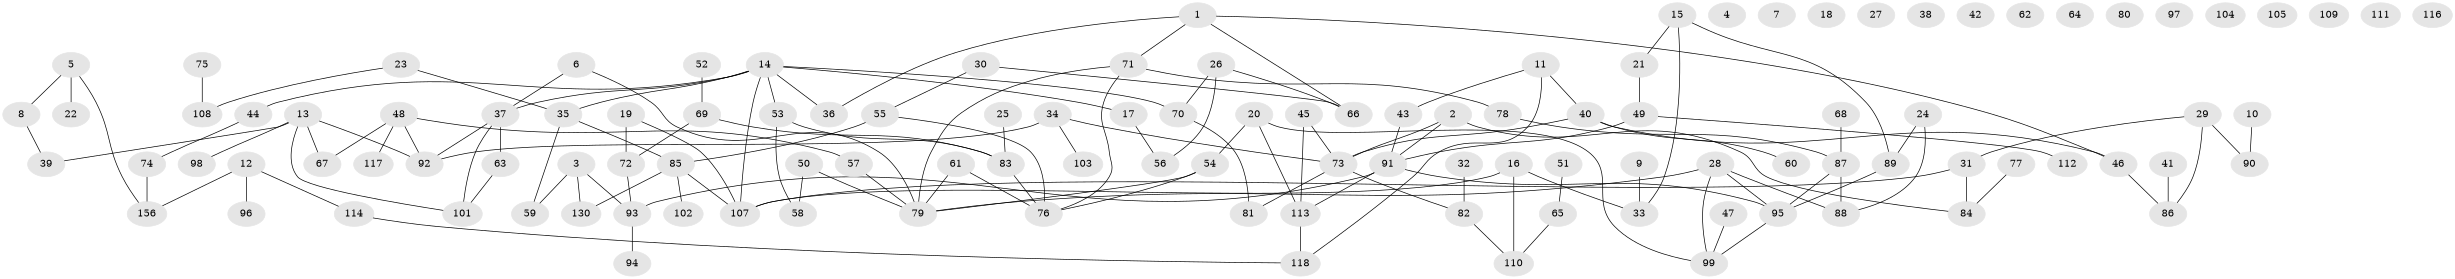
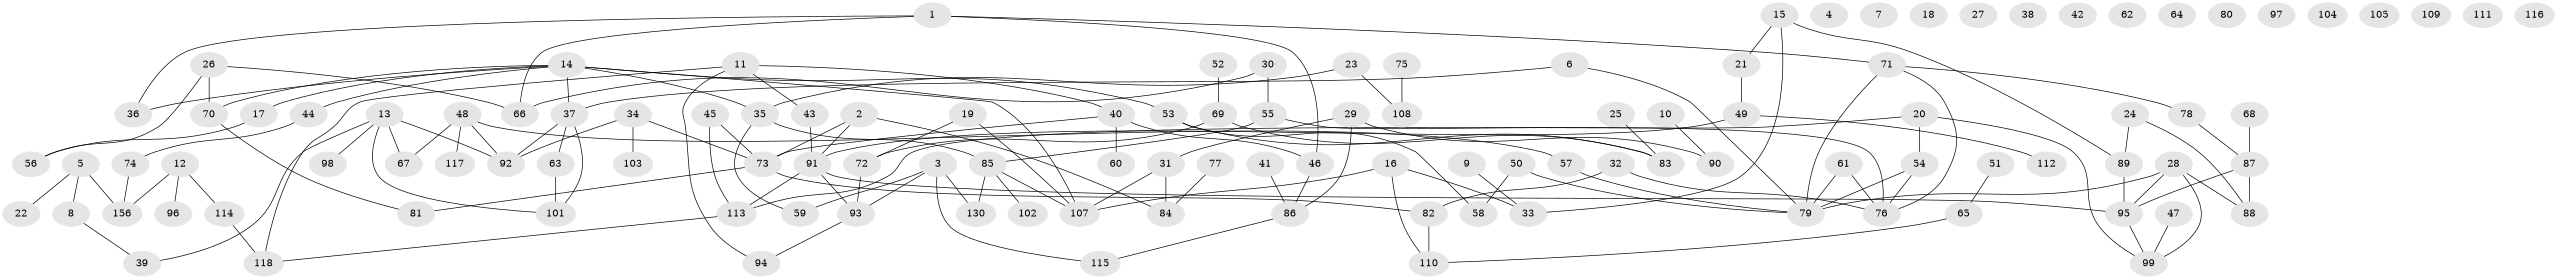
none -> (689, 164)
(1025, 189) -> (1747, 193)
none -> (1100, 264)
